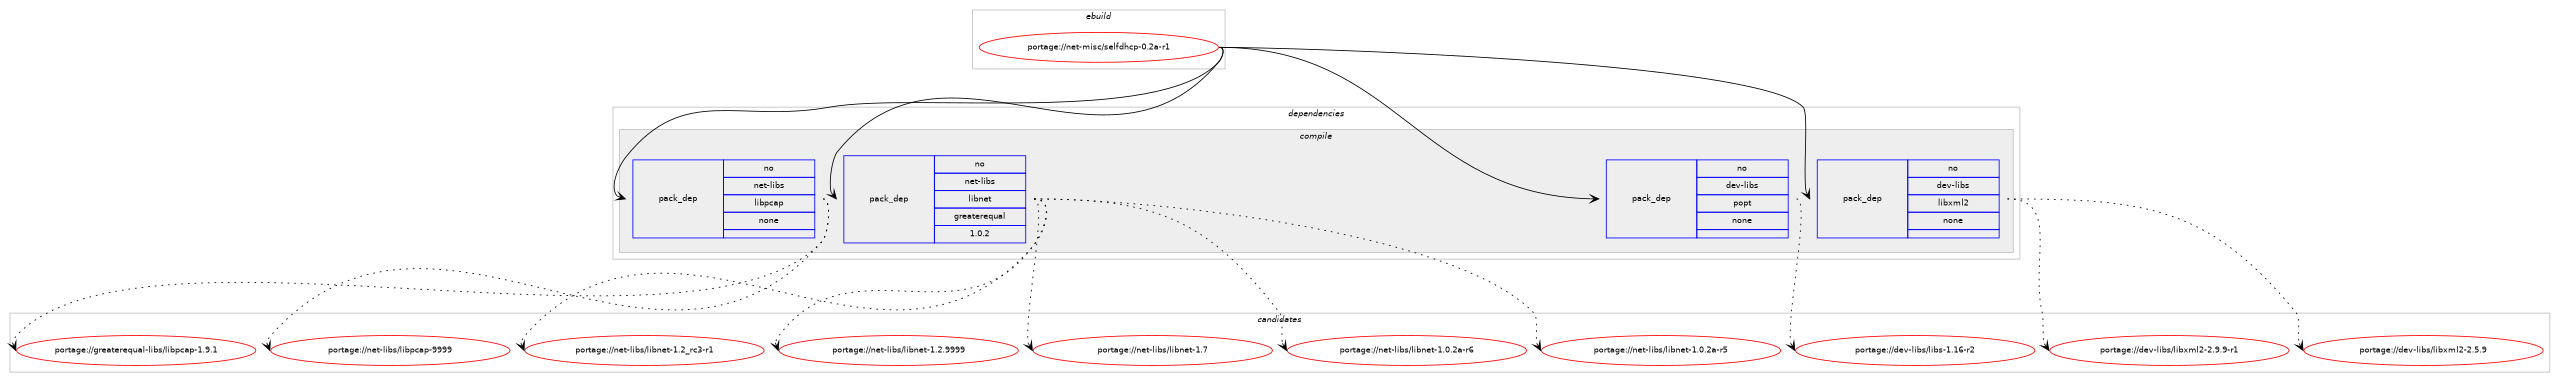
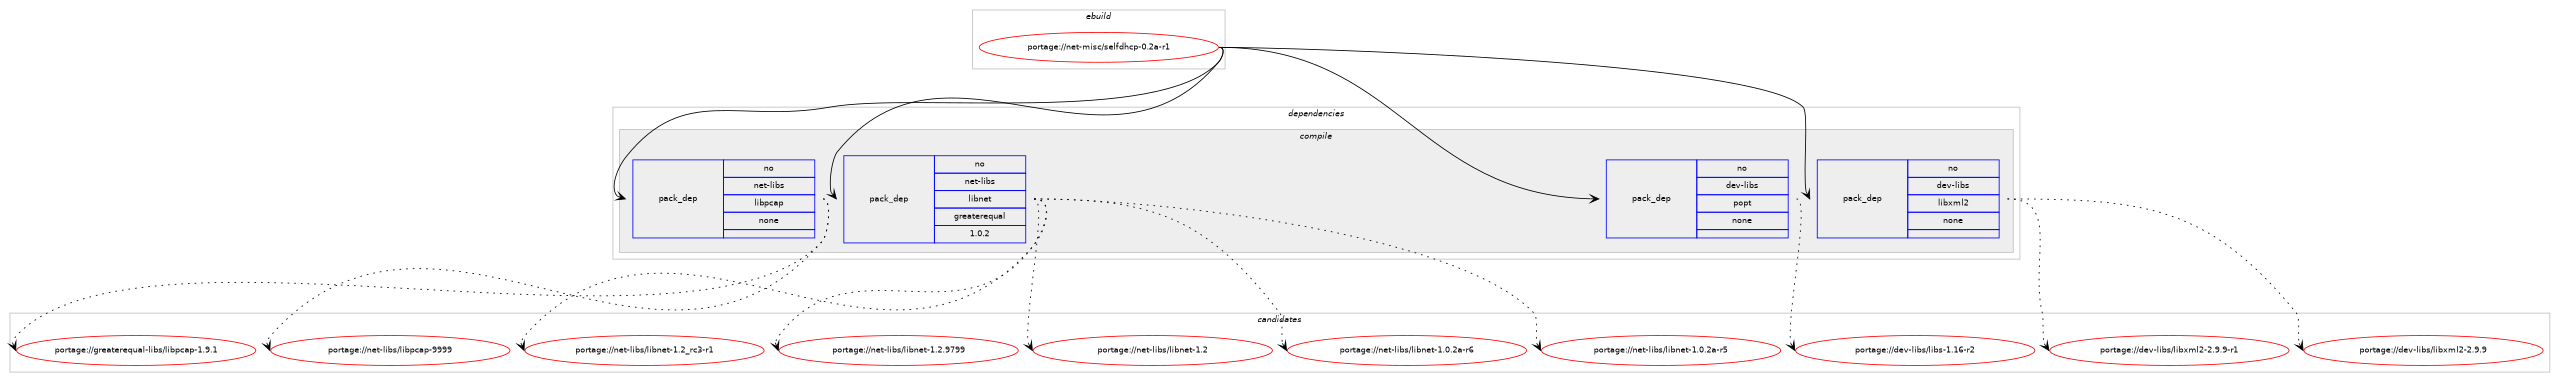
(899, 350) -> (899, 350)
(1153, 350) -> (1153, 350)
(2424, 350) -> (2424, 350)
